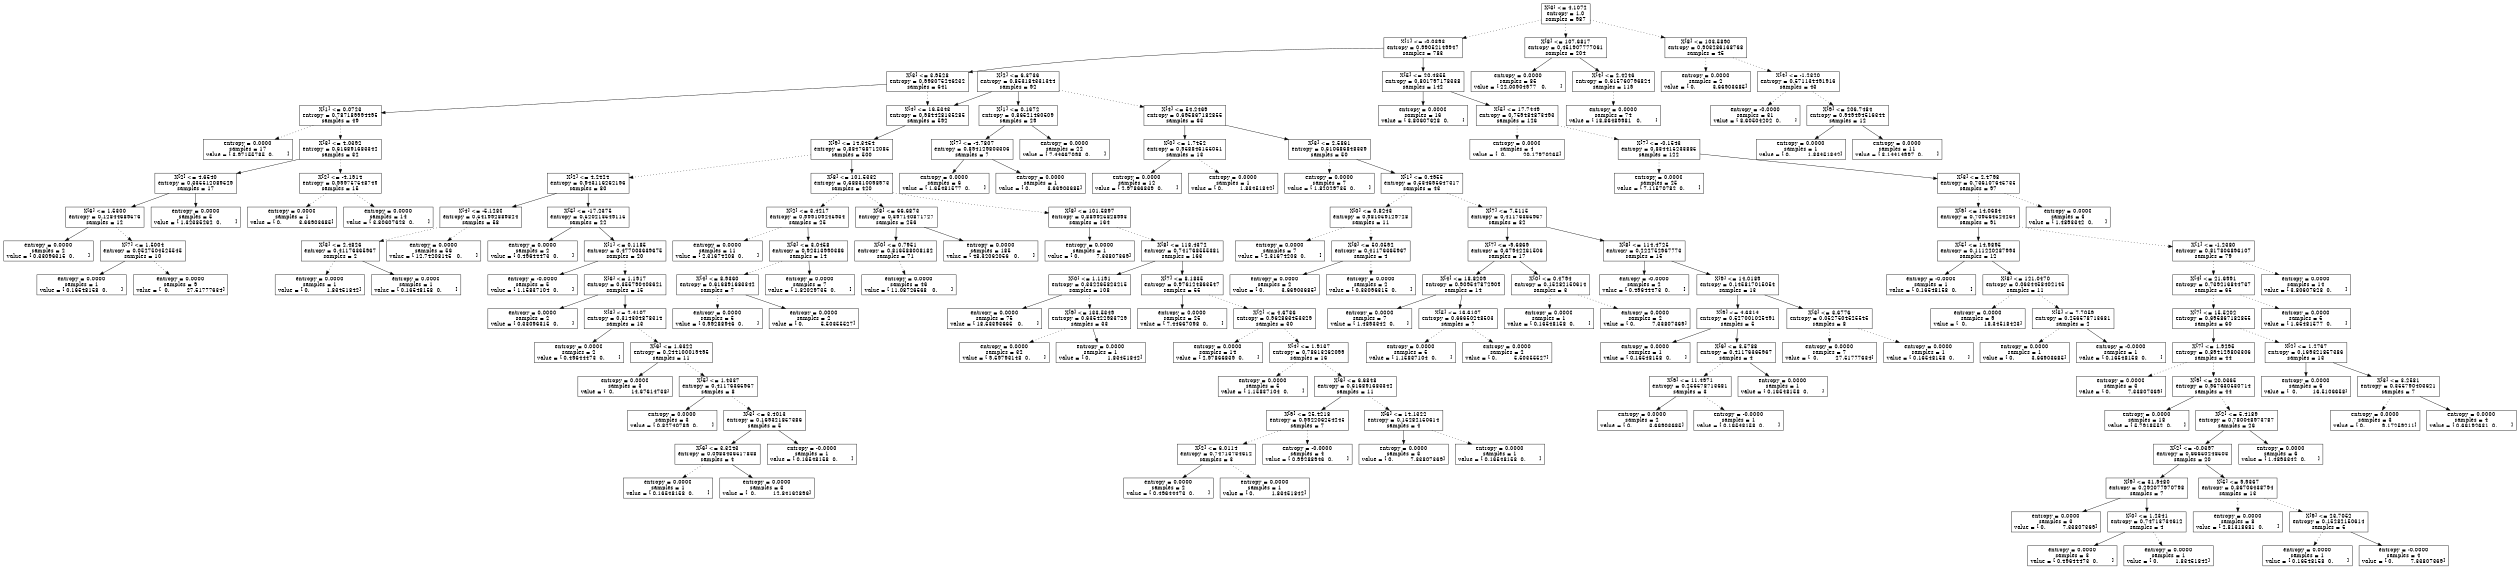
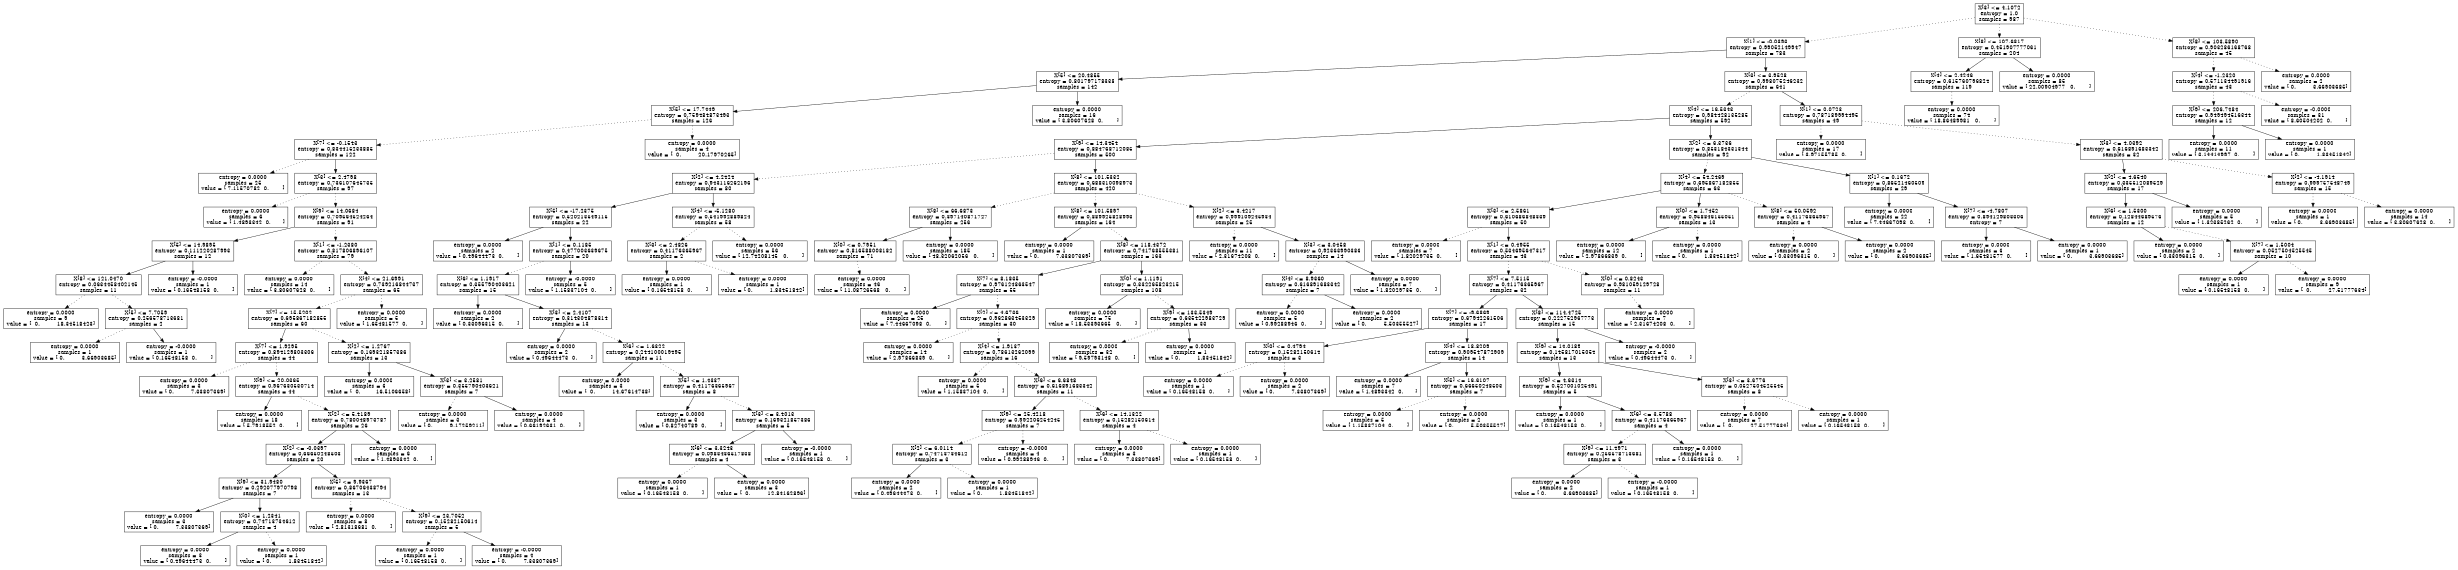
(975, 98) -> (1711, 130)
(972, 149) -> (1986, 217)
(1371, 232) -> (1746, 200)
(808, 251) -> (1325, 251)
